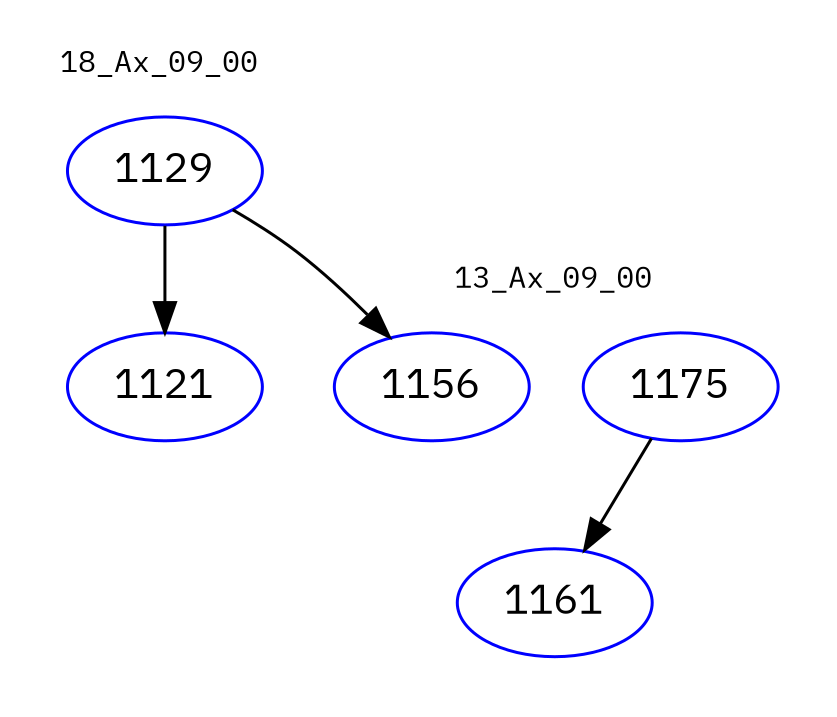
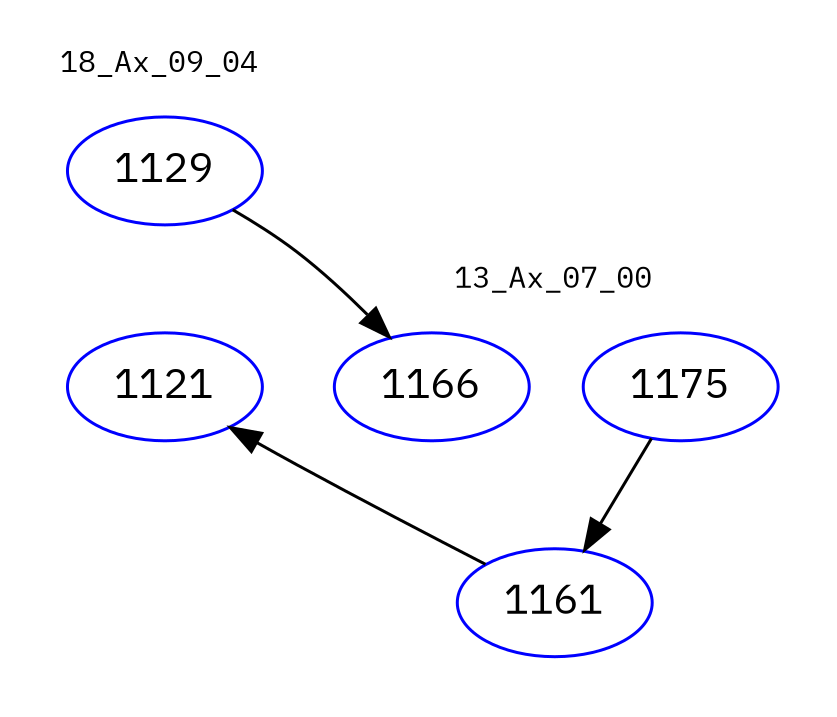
(160, 64) -> (160, 64)
(165, 264) -> (371, 504)
(555, 280) -> (555, 280)
(432, 387) -> (432, 387)
